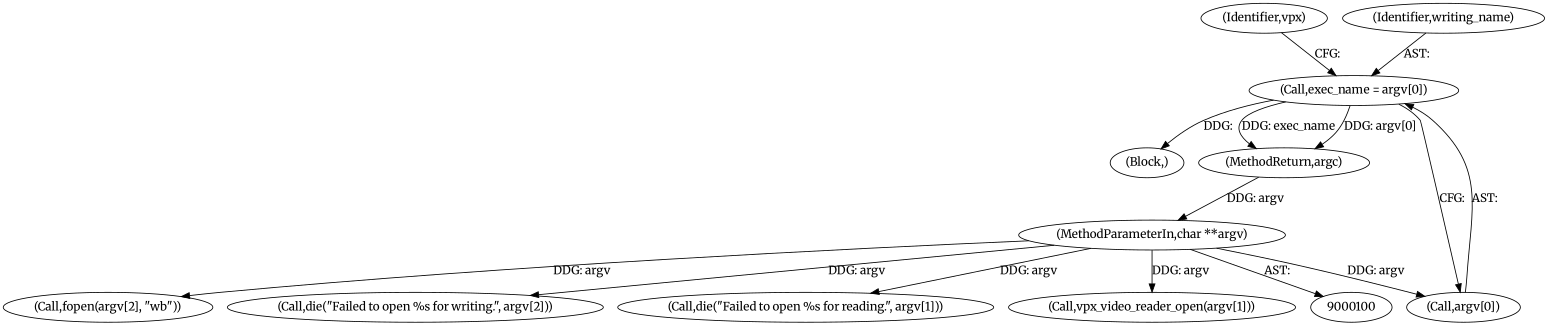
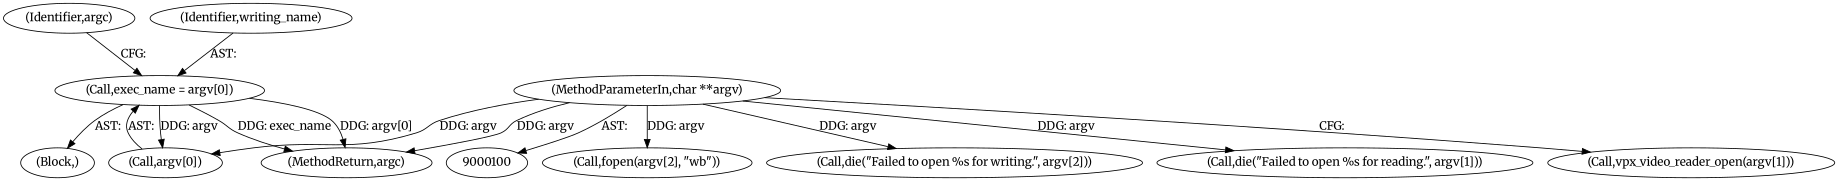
(1264, 18) -> (69, 18)
(1220, 127) -> (109, 127)
(1222, 197) -> (495, 135)
(1454, 199) -> (190, 127)
(1181, 271) -> (1333, 127)
